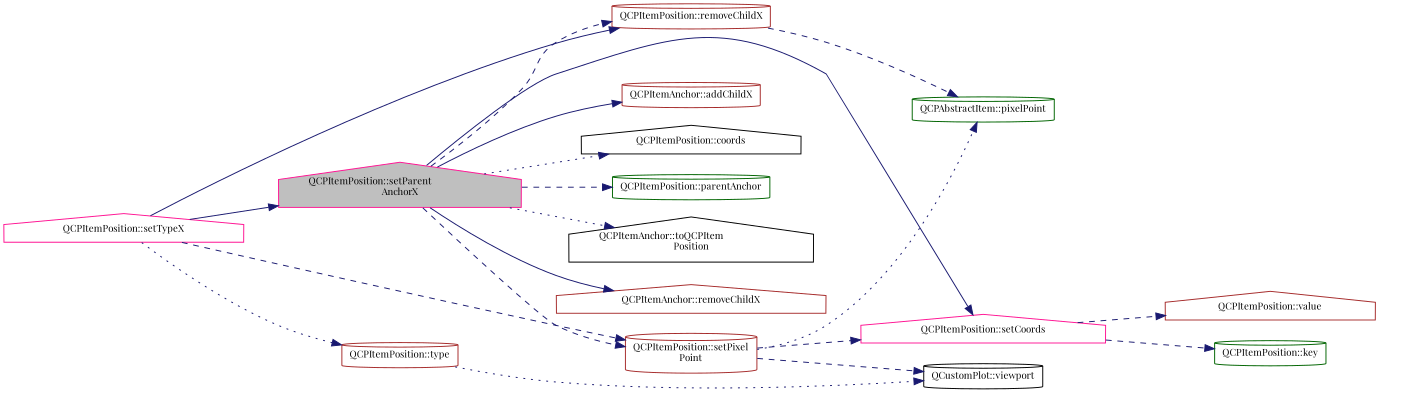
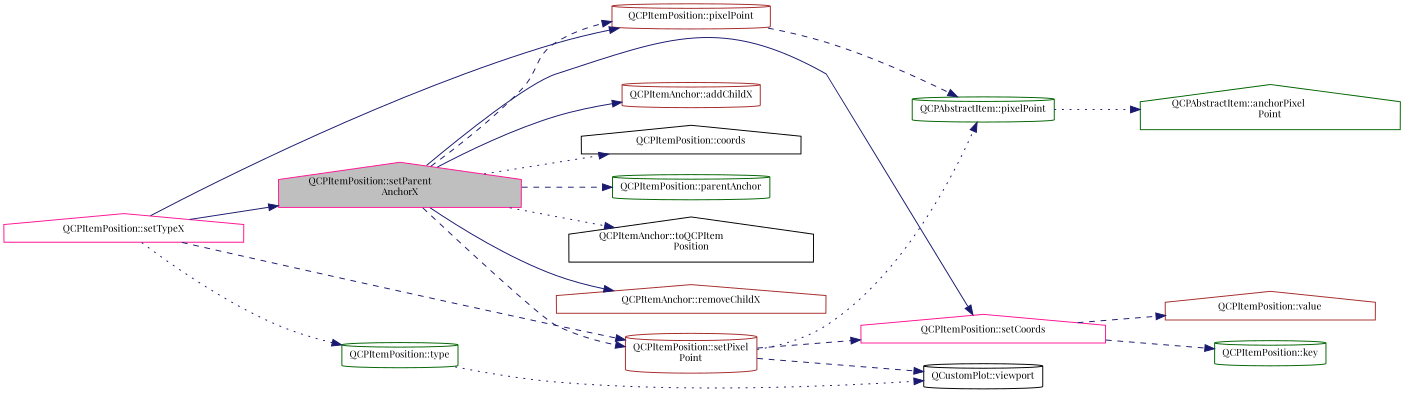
(691, 16) -> (691, 16)
none -> (1270, 109)
(400, 355) -> (400, 355)
